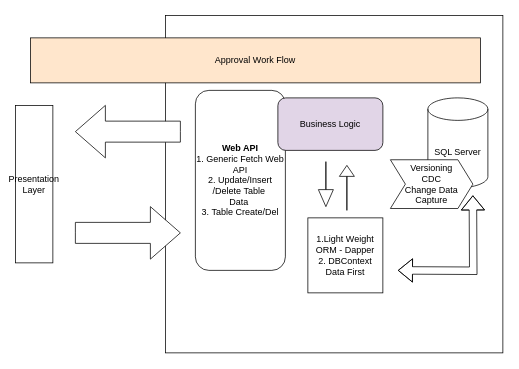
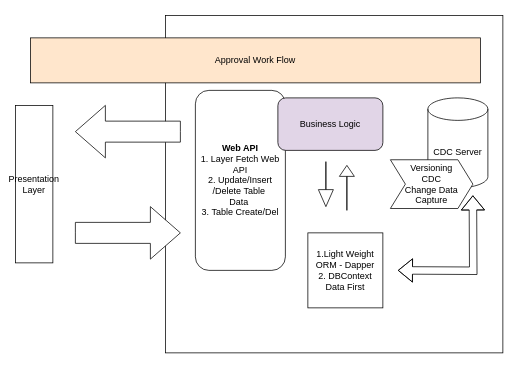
(458, 153) -> (458, 153)
(240, 180) -> (240, 180)
(345, 255) -> (345, 270)
